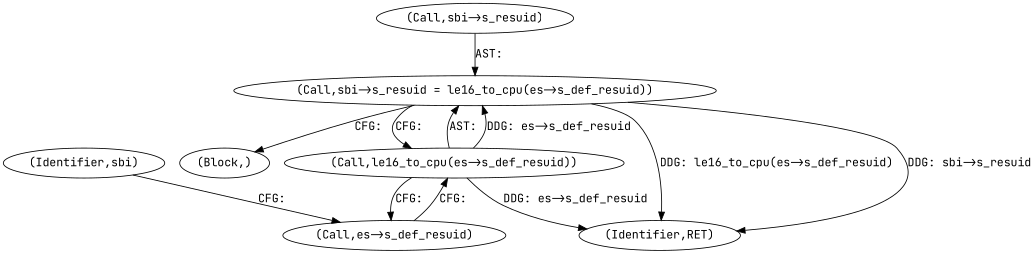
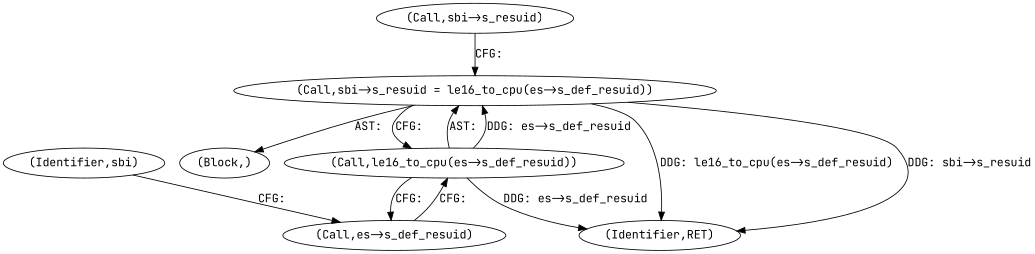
(493, 54) -> (493, 54)
(372, 127) -> (372, 127)
